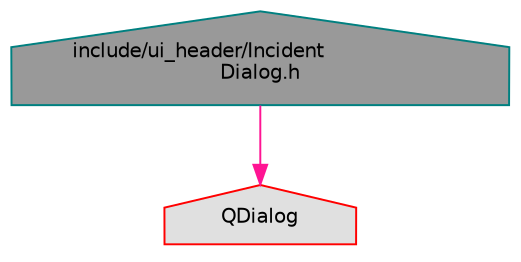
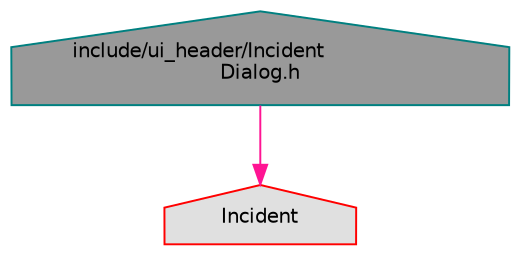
(260, 218) -> (260, 218)
